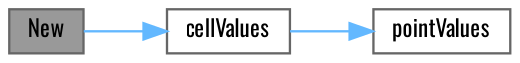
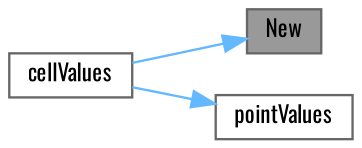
(114, 31) -> (178, 53)
